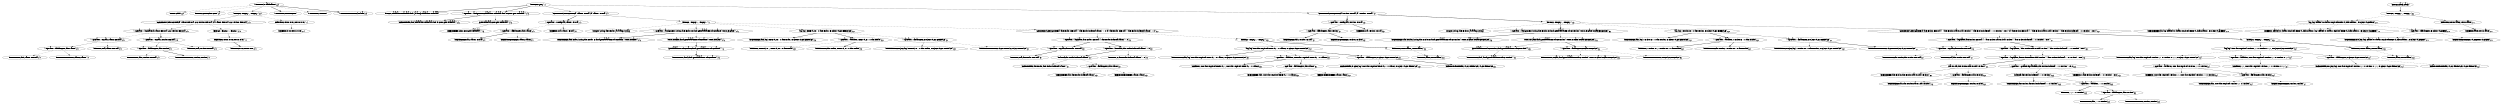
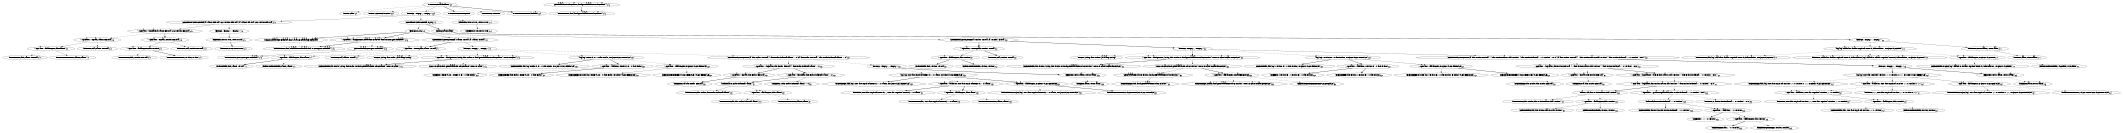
none -> (421, 22)
(696, 44) -> none
